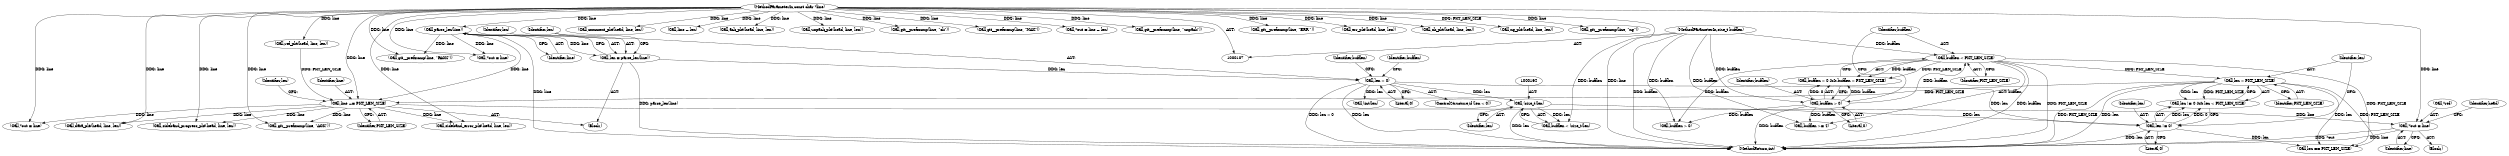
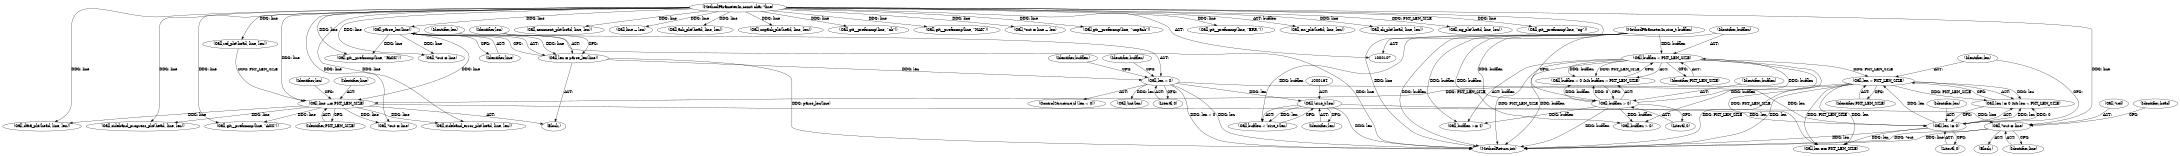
(1314, 19) -> (1265, 19)
none -> (1908, 109)
